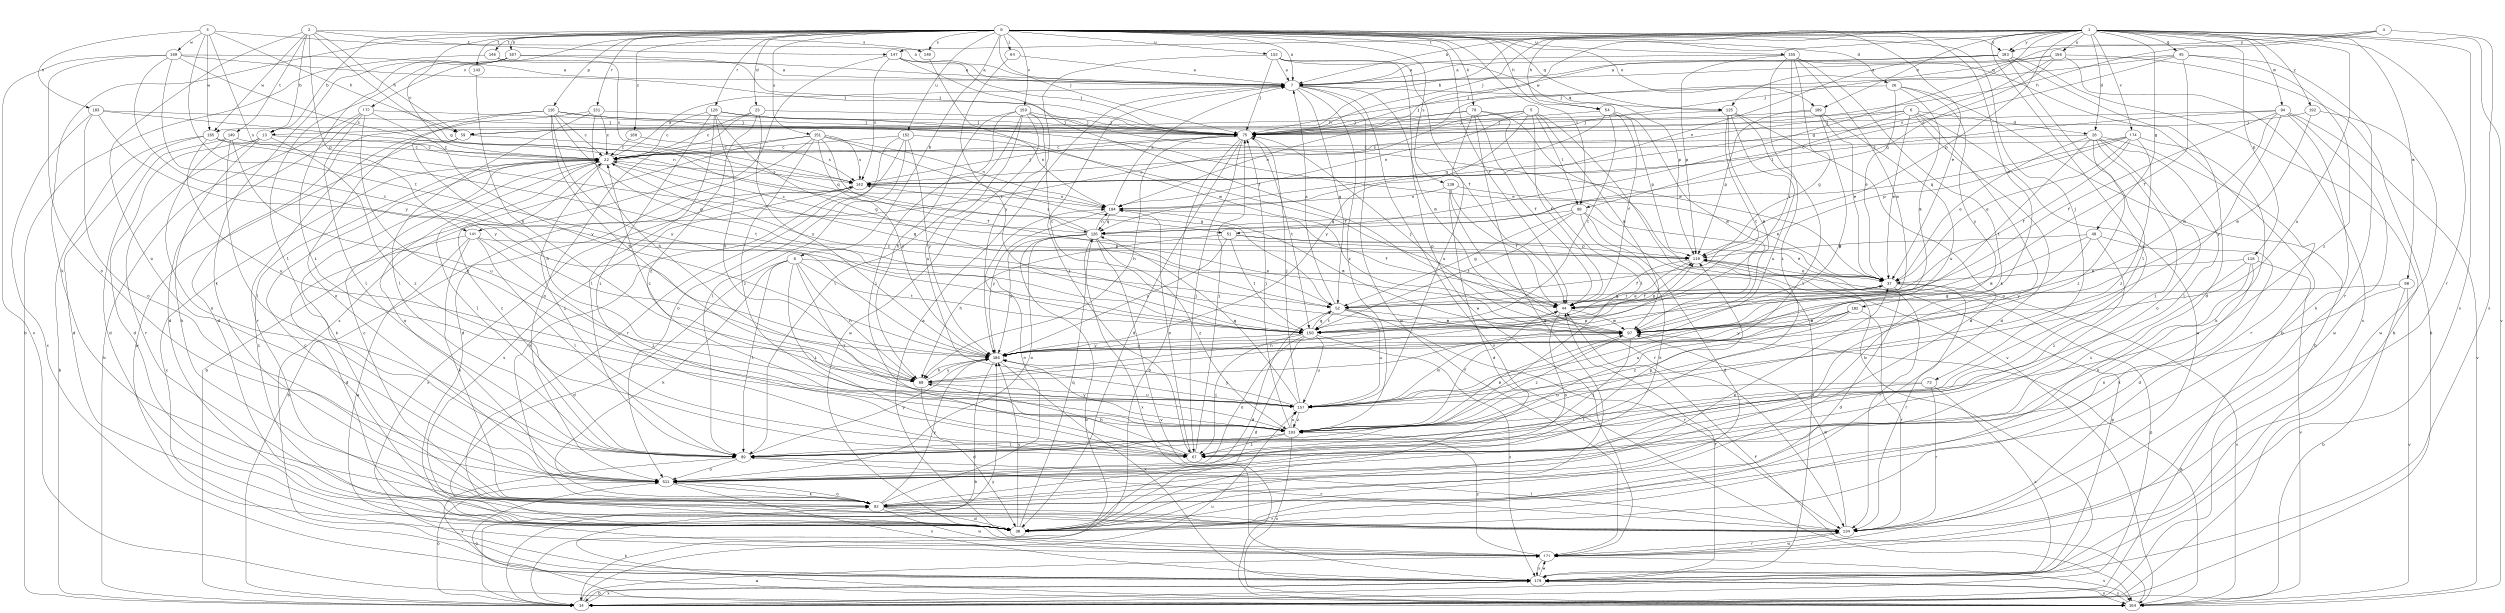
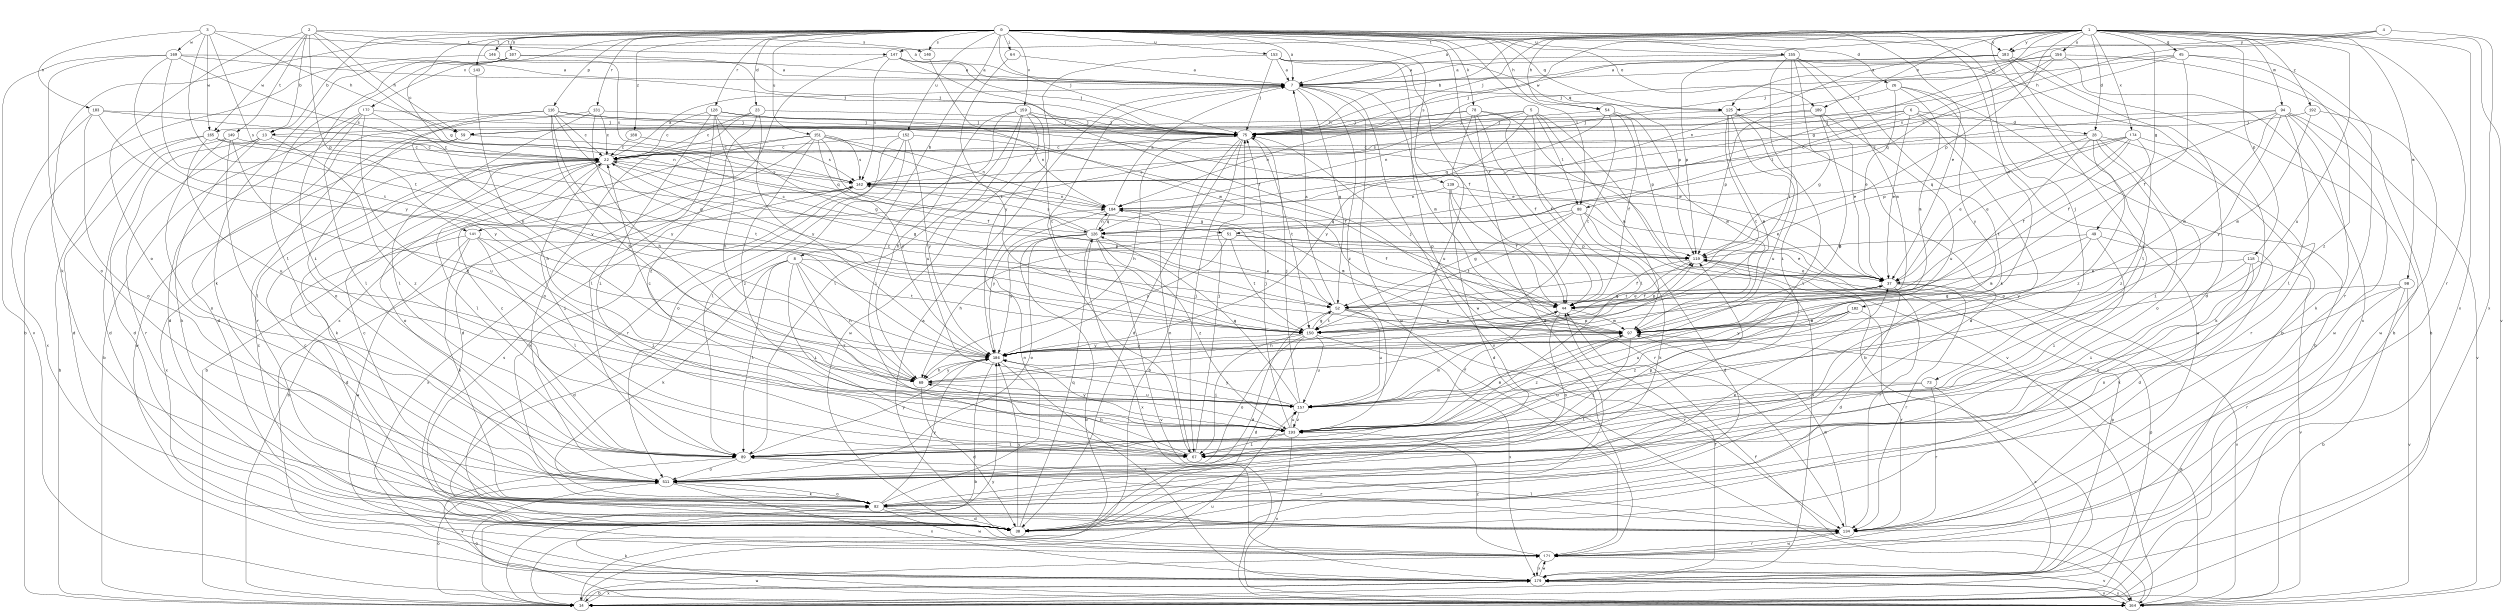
(1696, 90) -> (1815, 103)
(1639, 423) -> (1621, 429)
(1709, 478) -> none
(1312, 523) -> (2161, 446)
